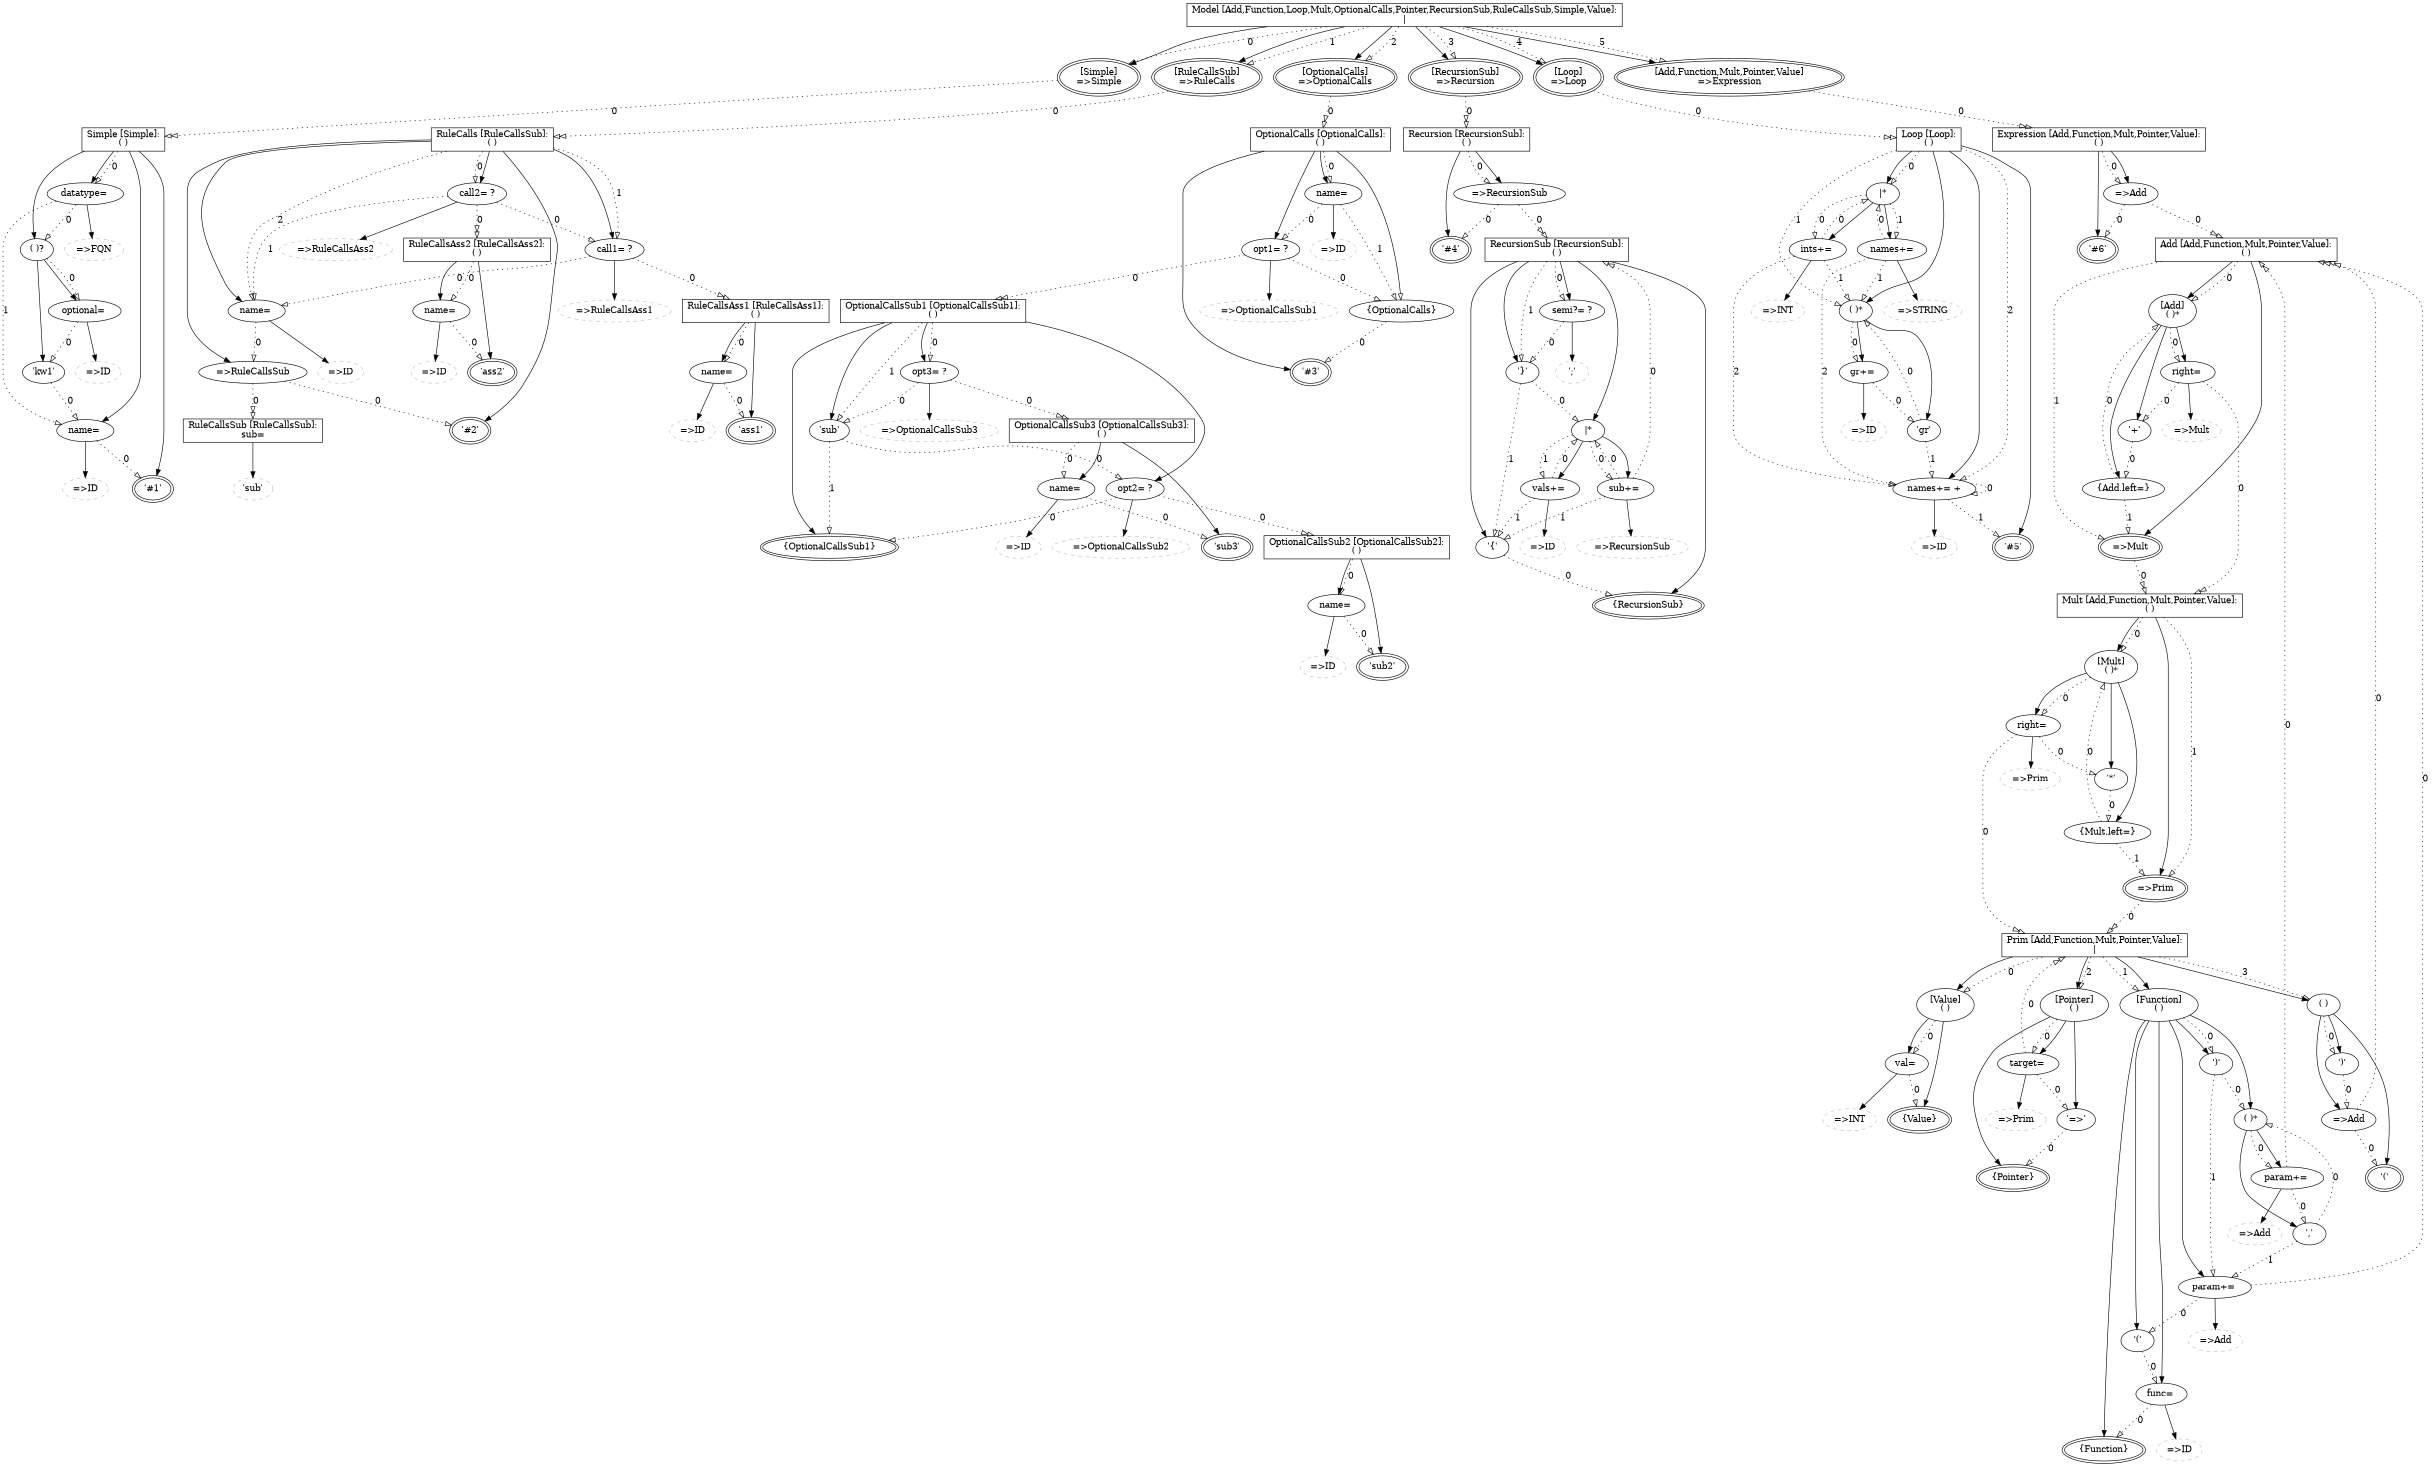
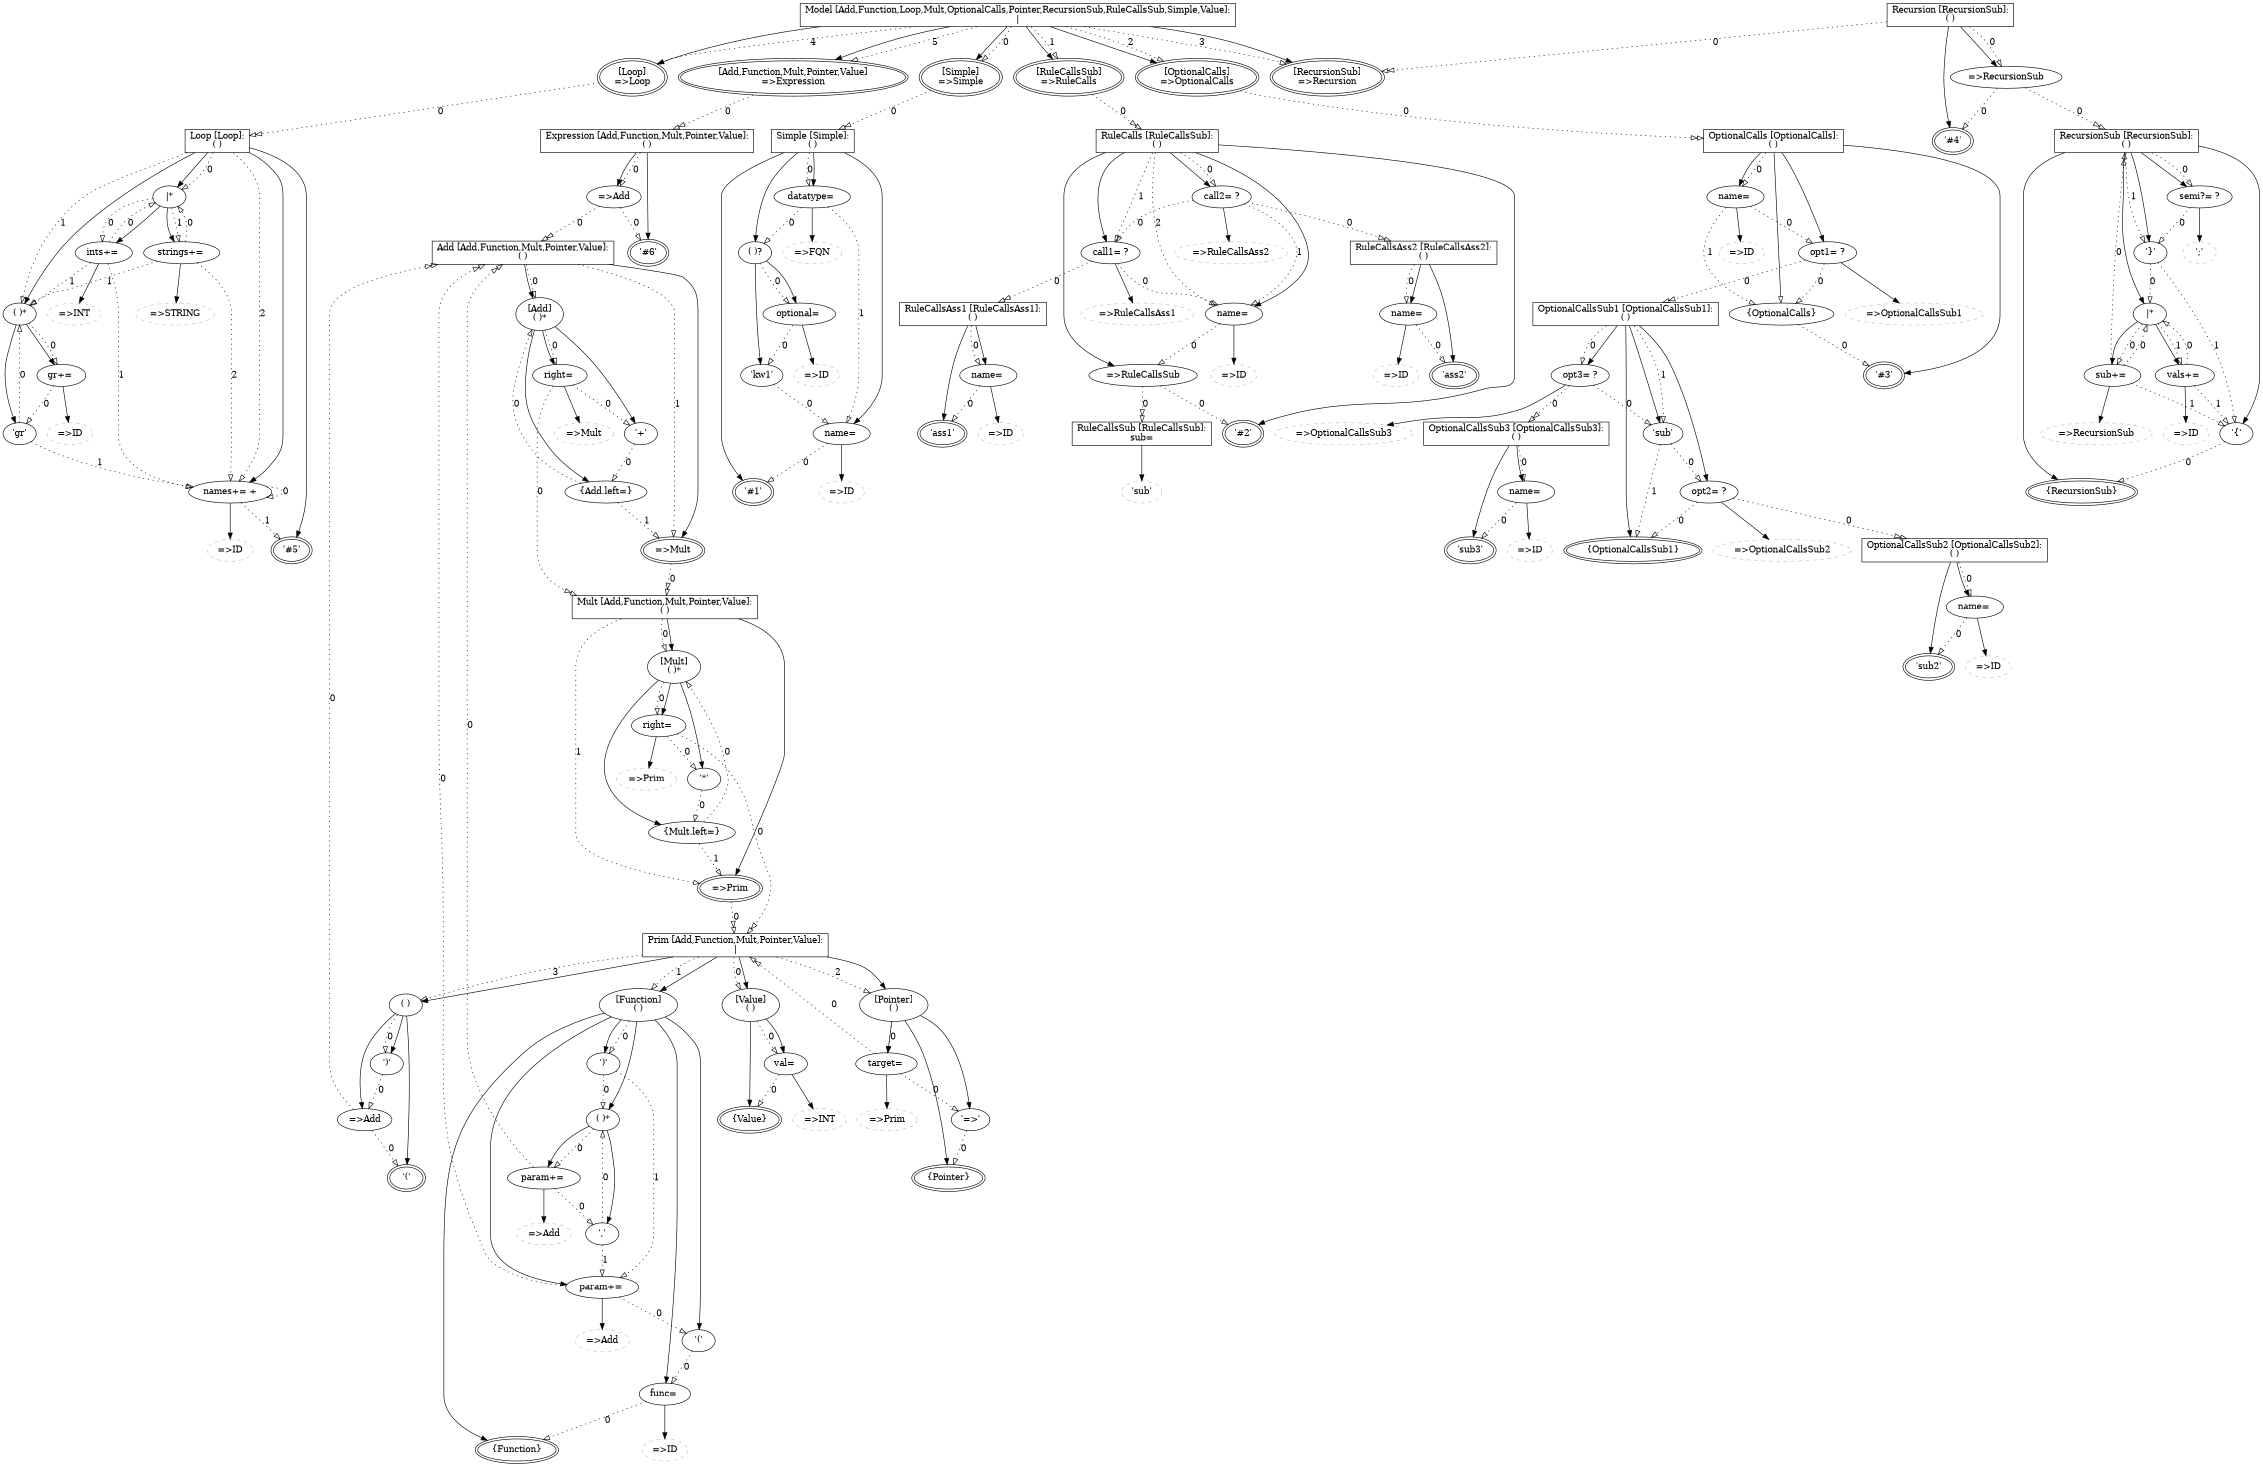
(1466, 106) -> (1640, 46)
(1892, 250) -> (182, 253)
(1737, 372) -> (122, 375)
